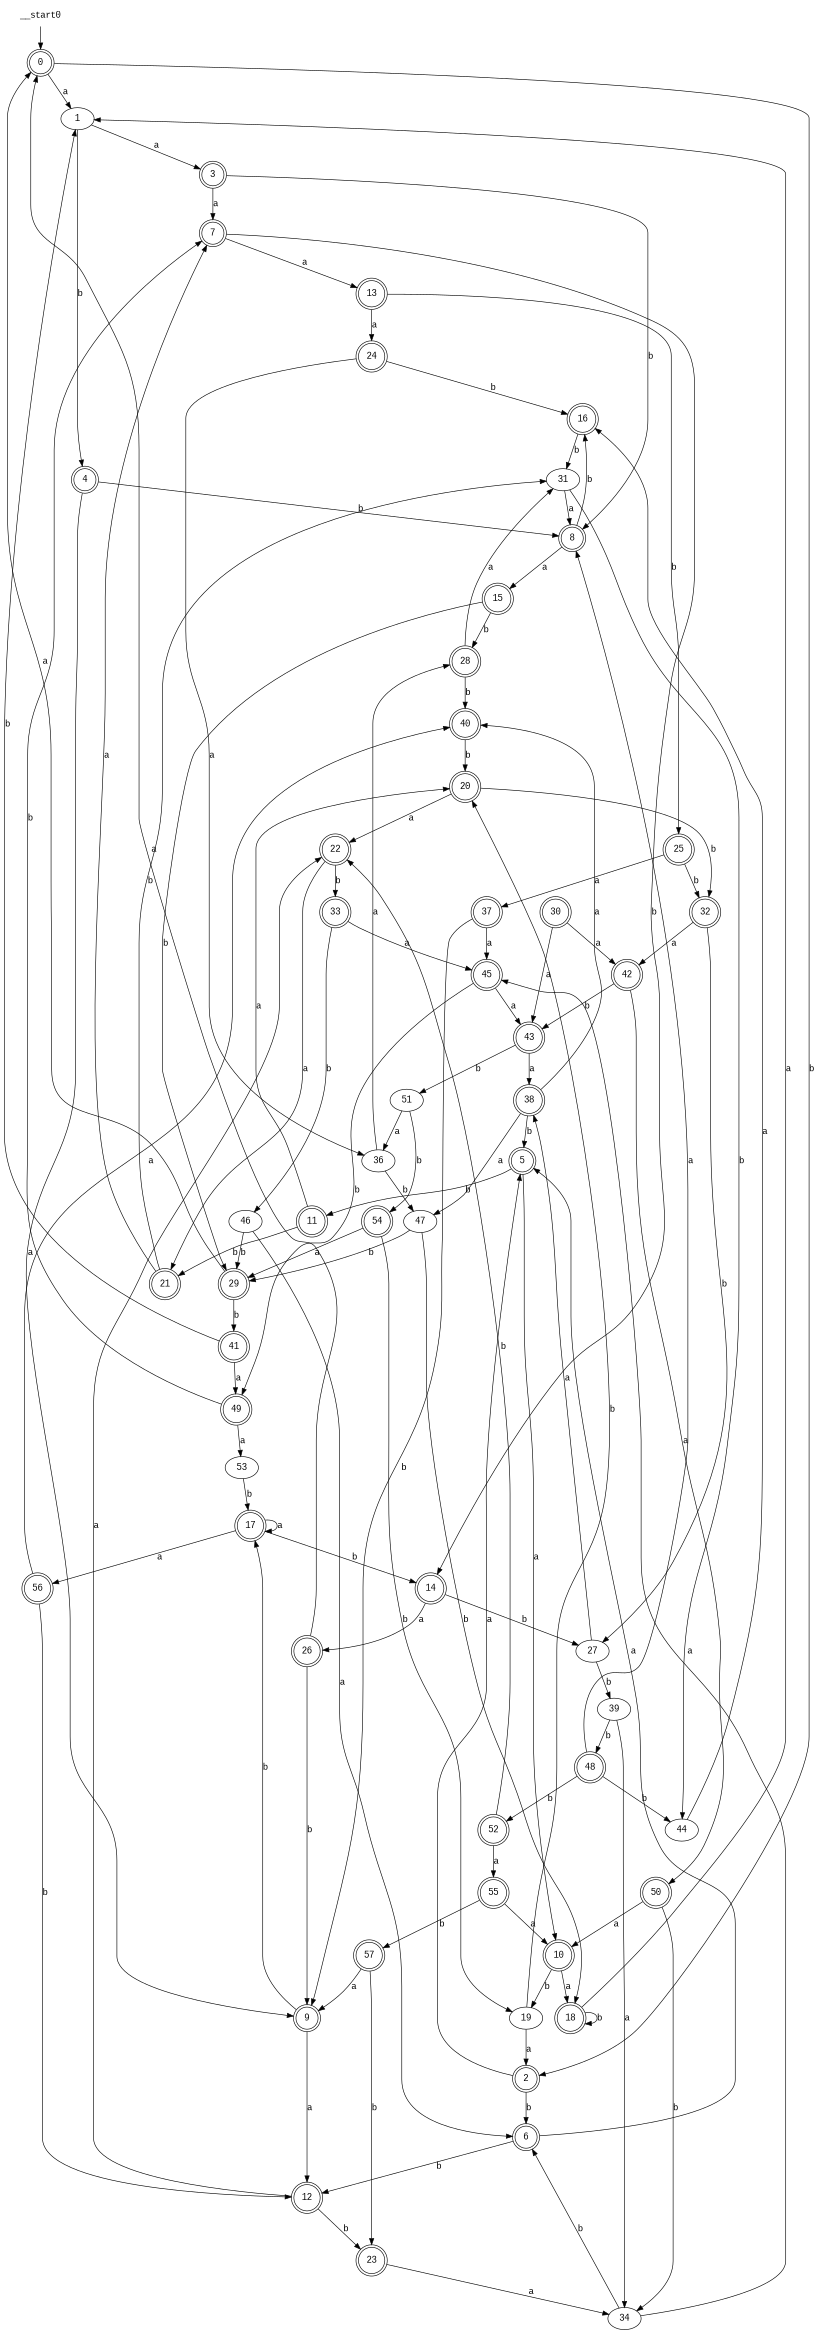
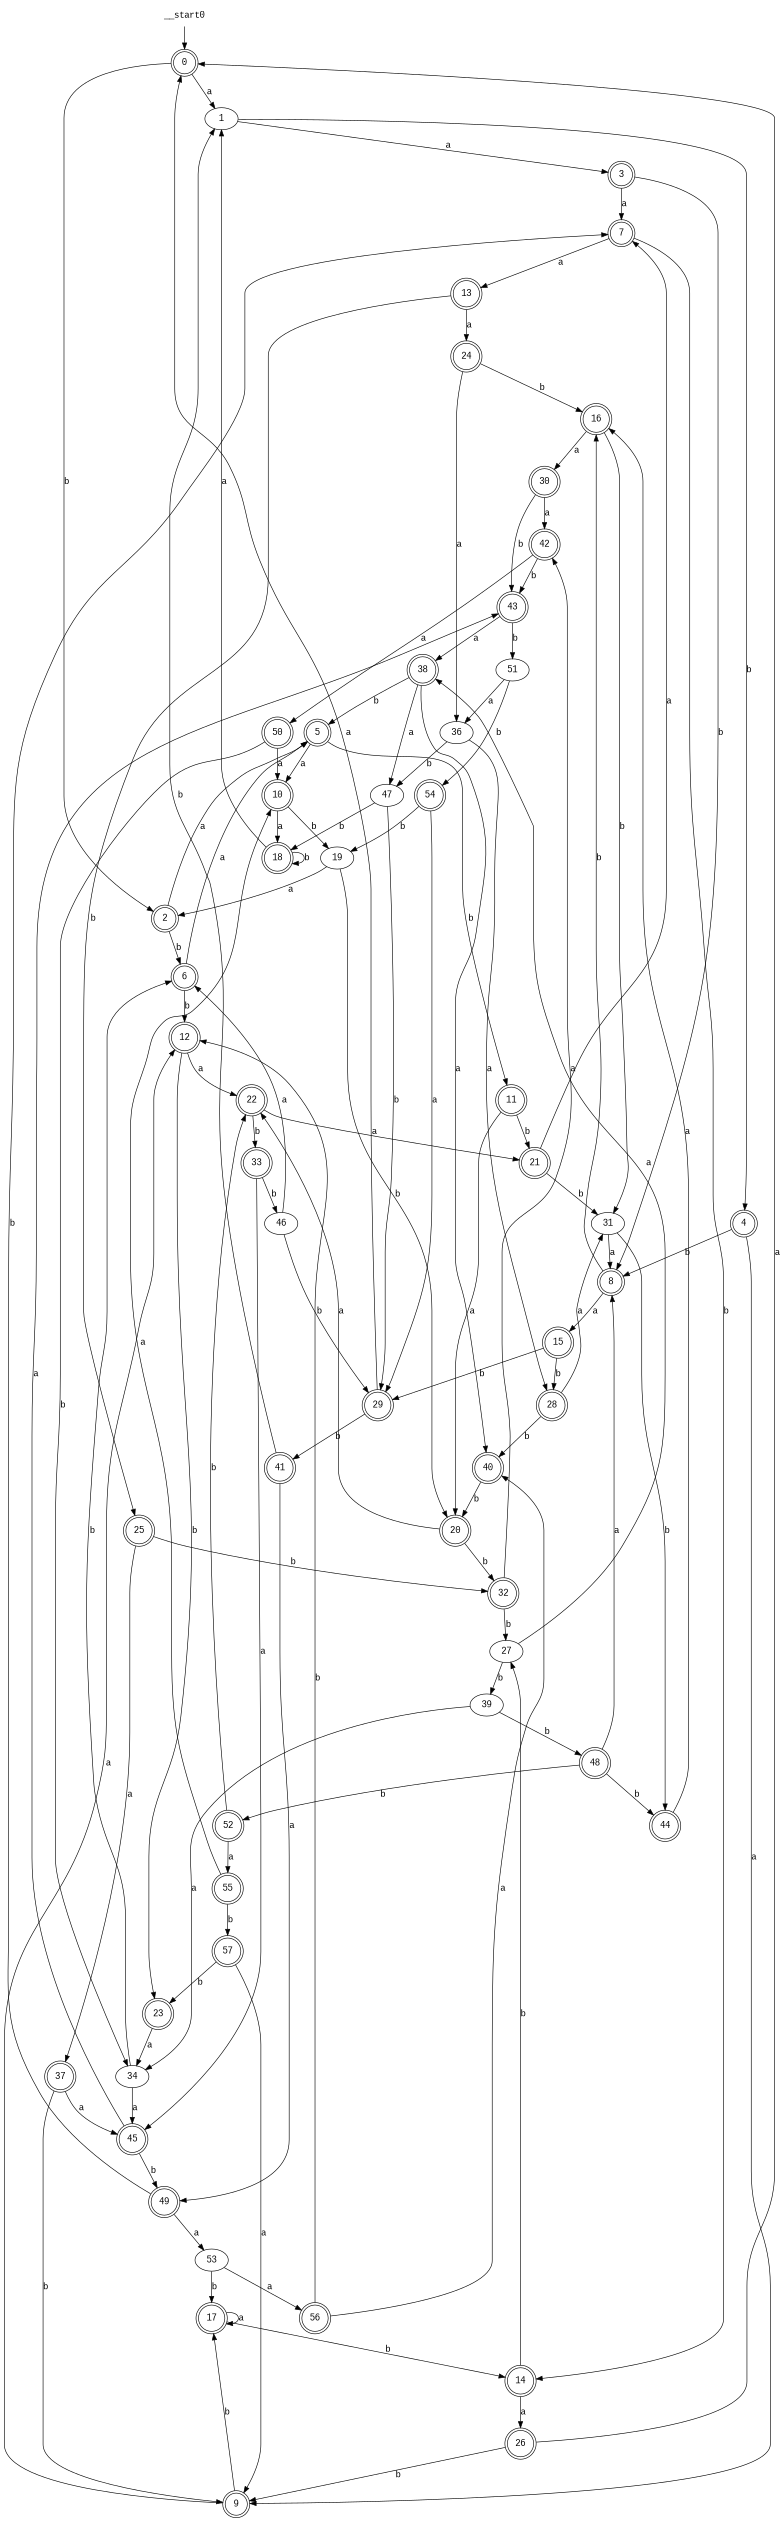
none -> (572, 448)
(549, 975) -> (521, 545)
(147, 1556) -> (256, 2285)
(682, 1830) -> (665, 1826)
